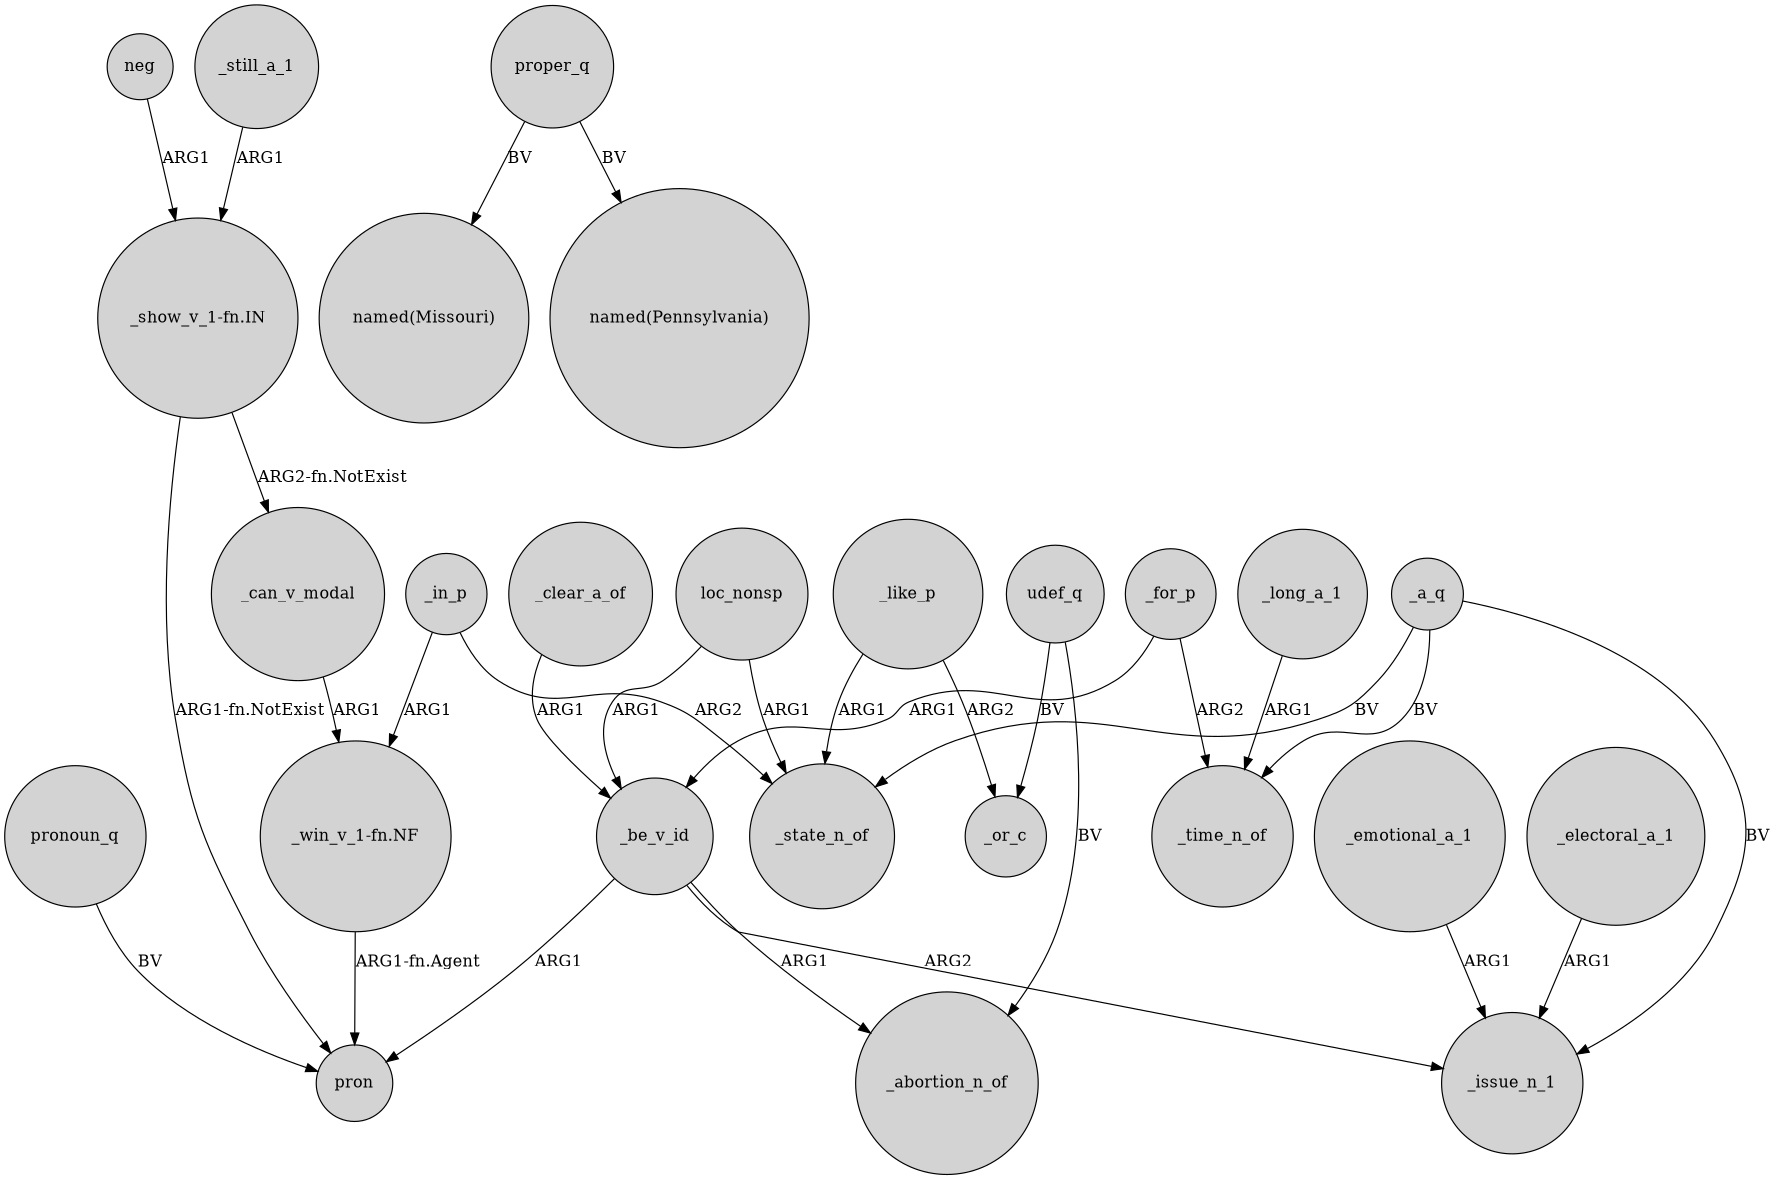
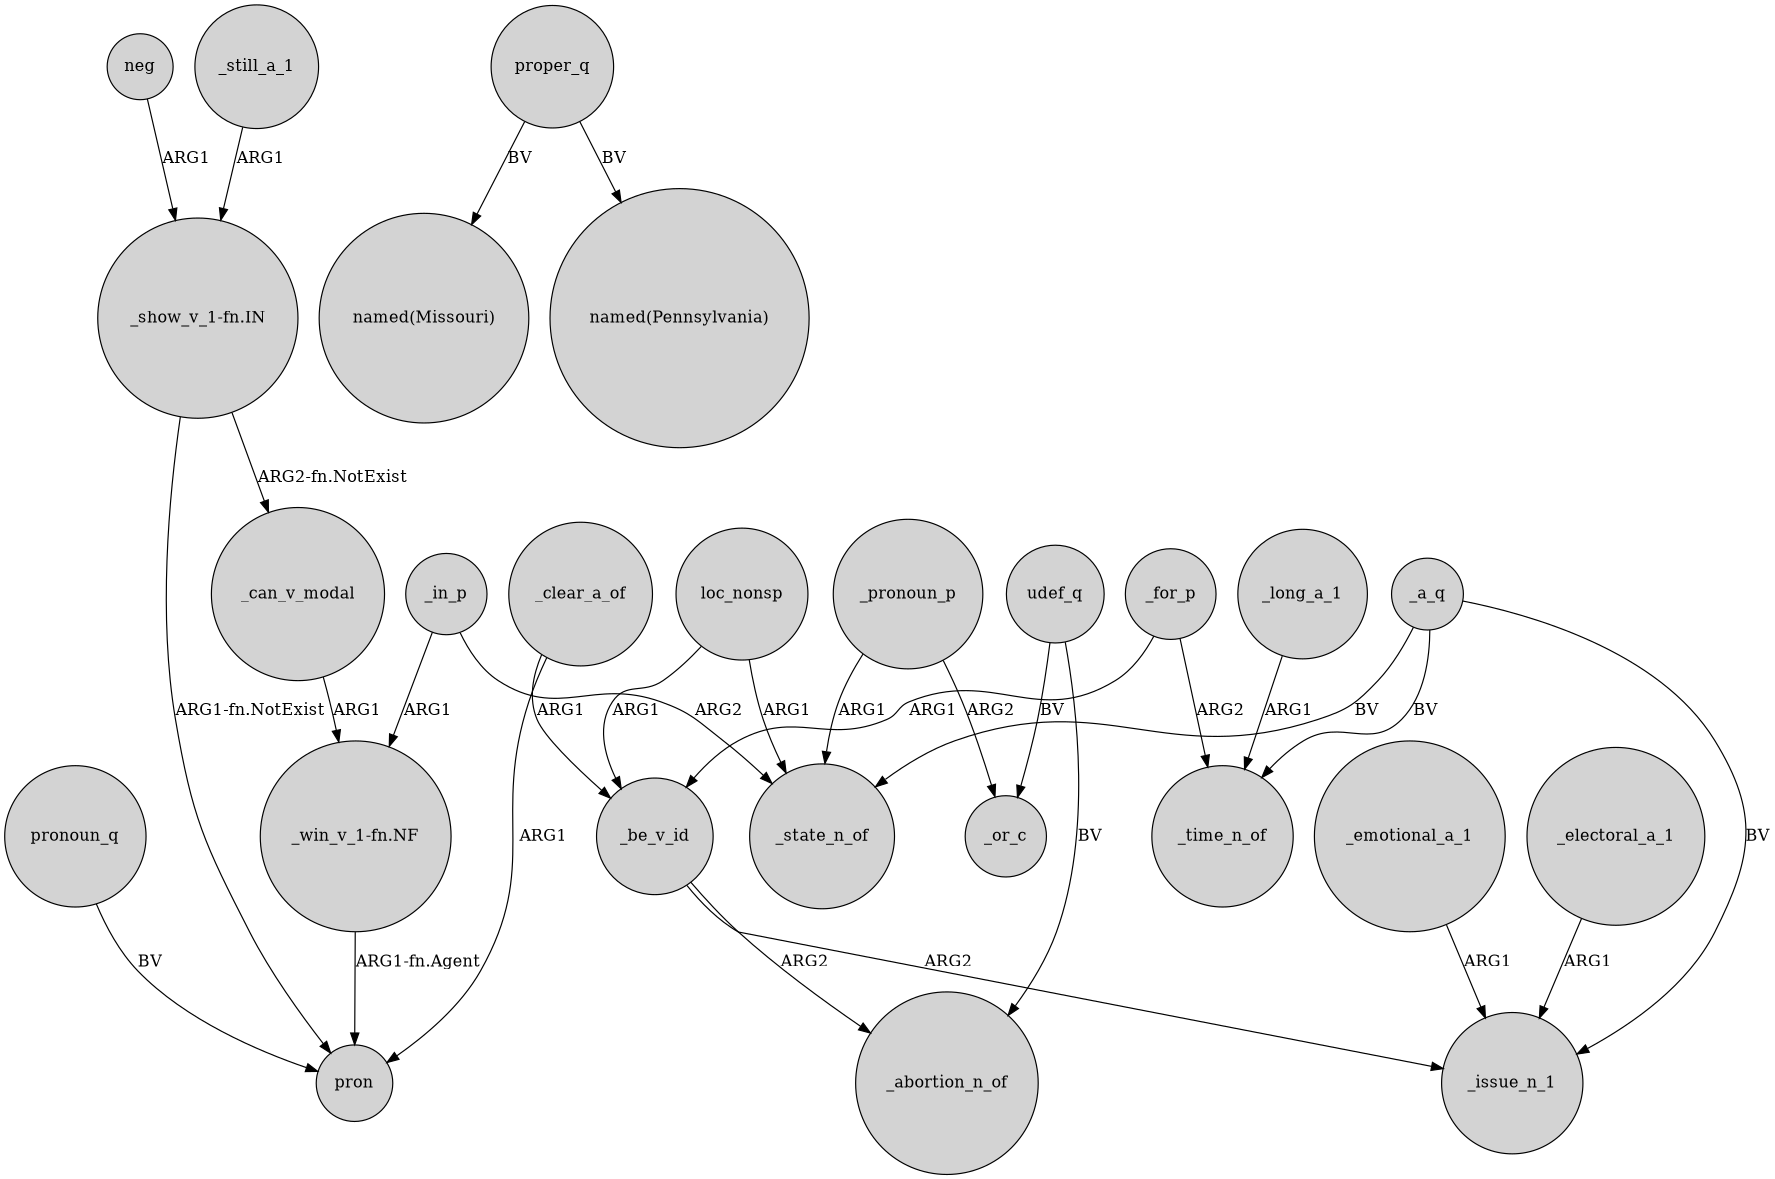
(908, 594) -> (908, 594)
(805, 962) -> (805, 962)
(511, 973) -> (511, 874)
